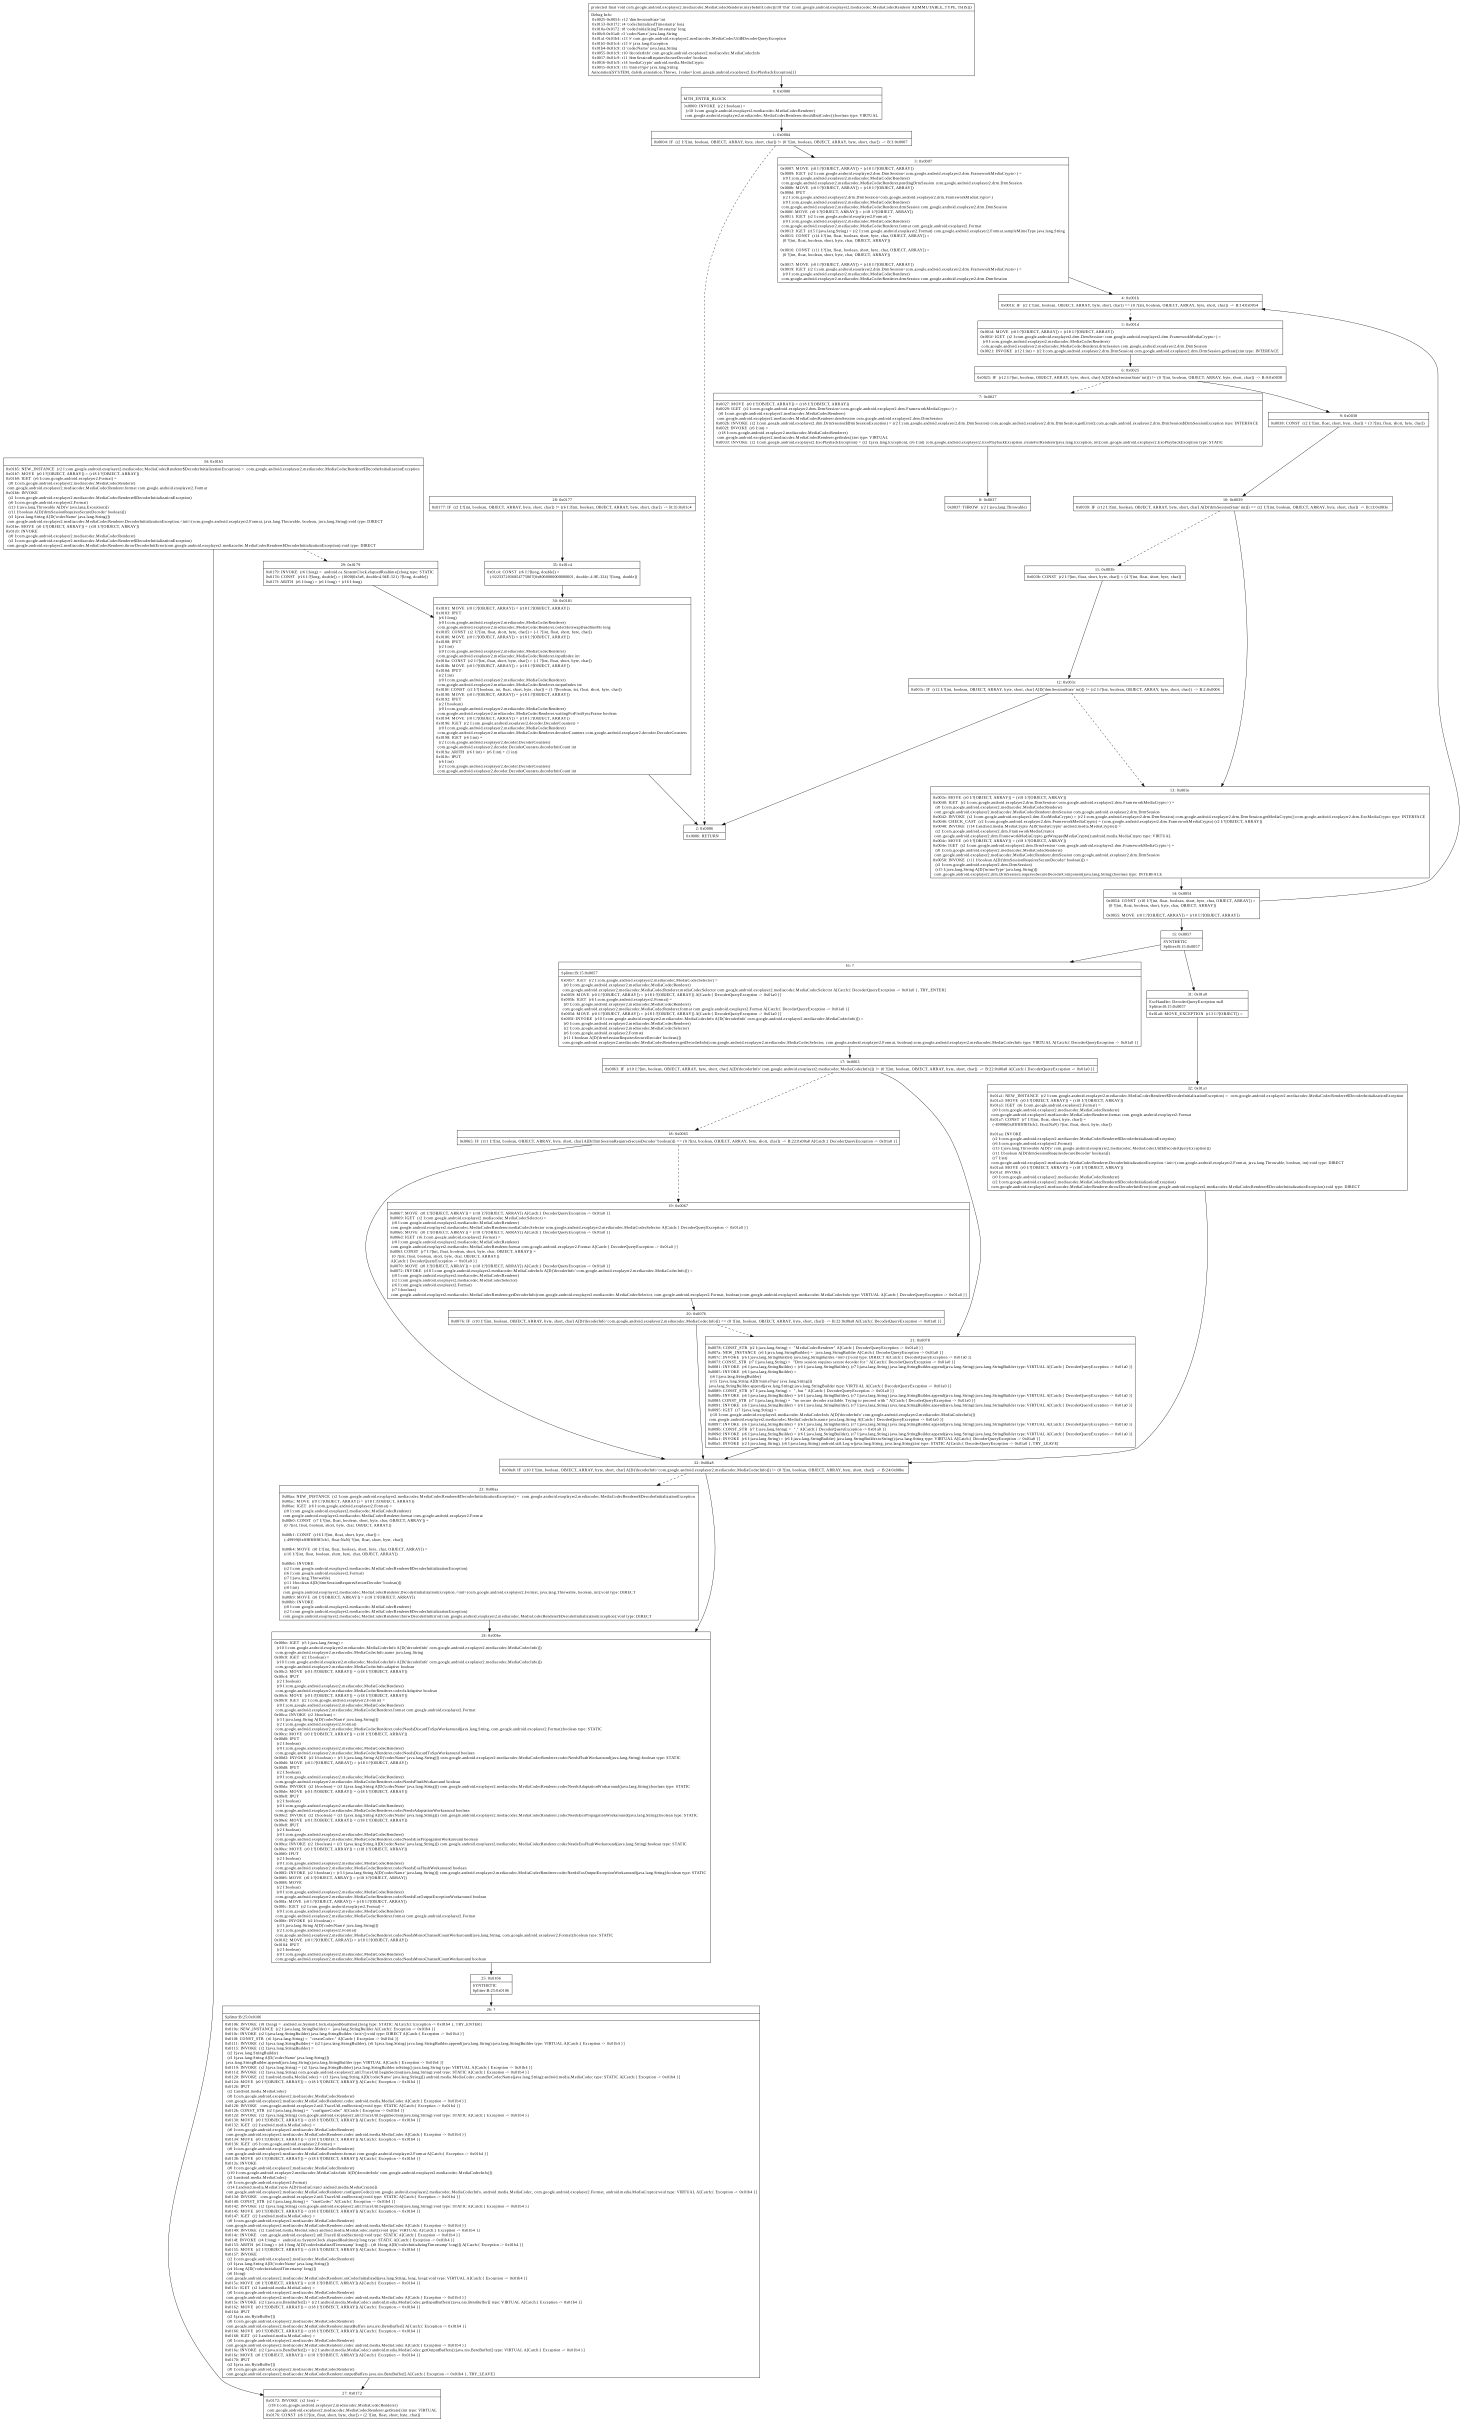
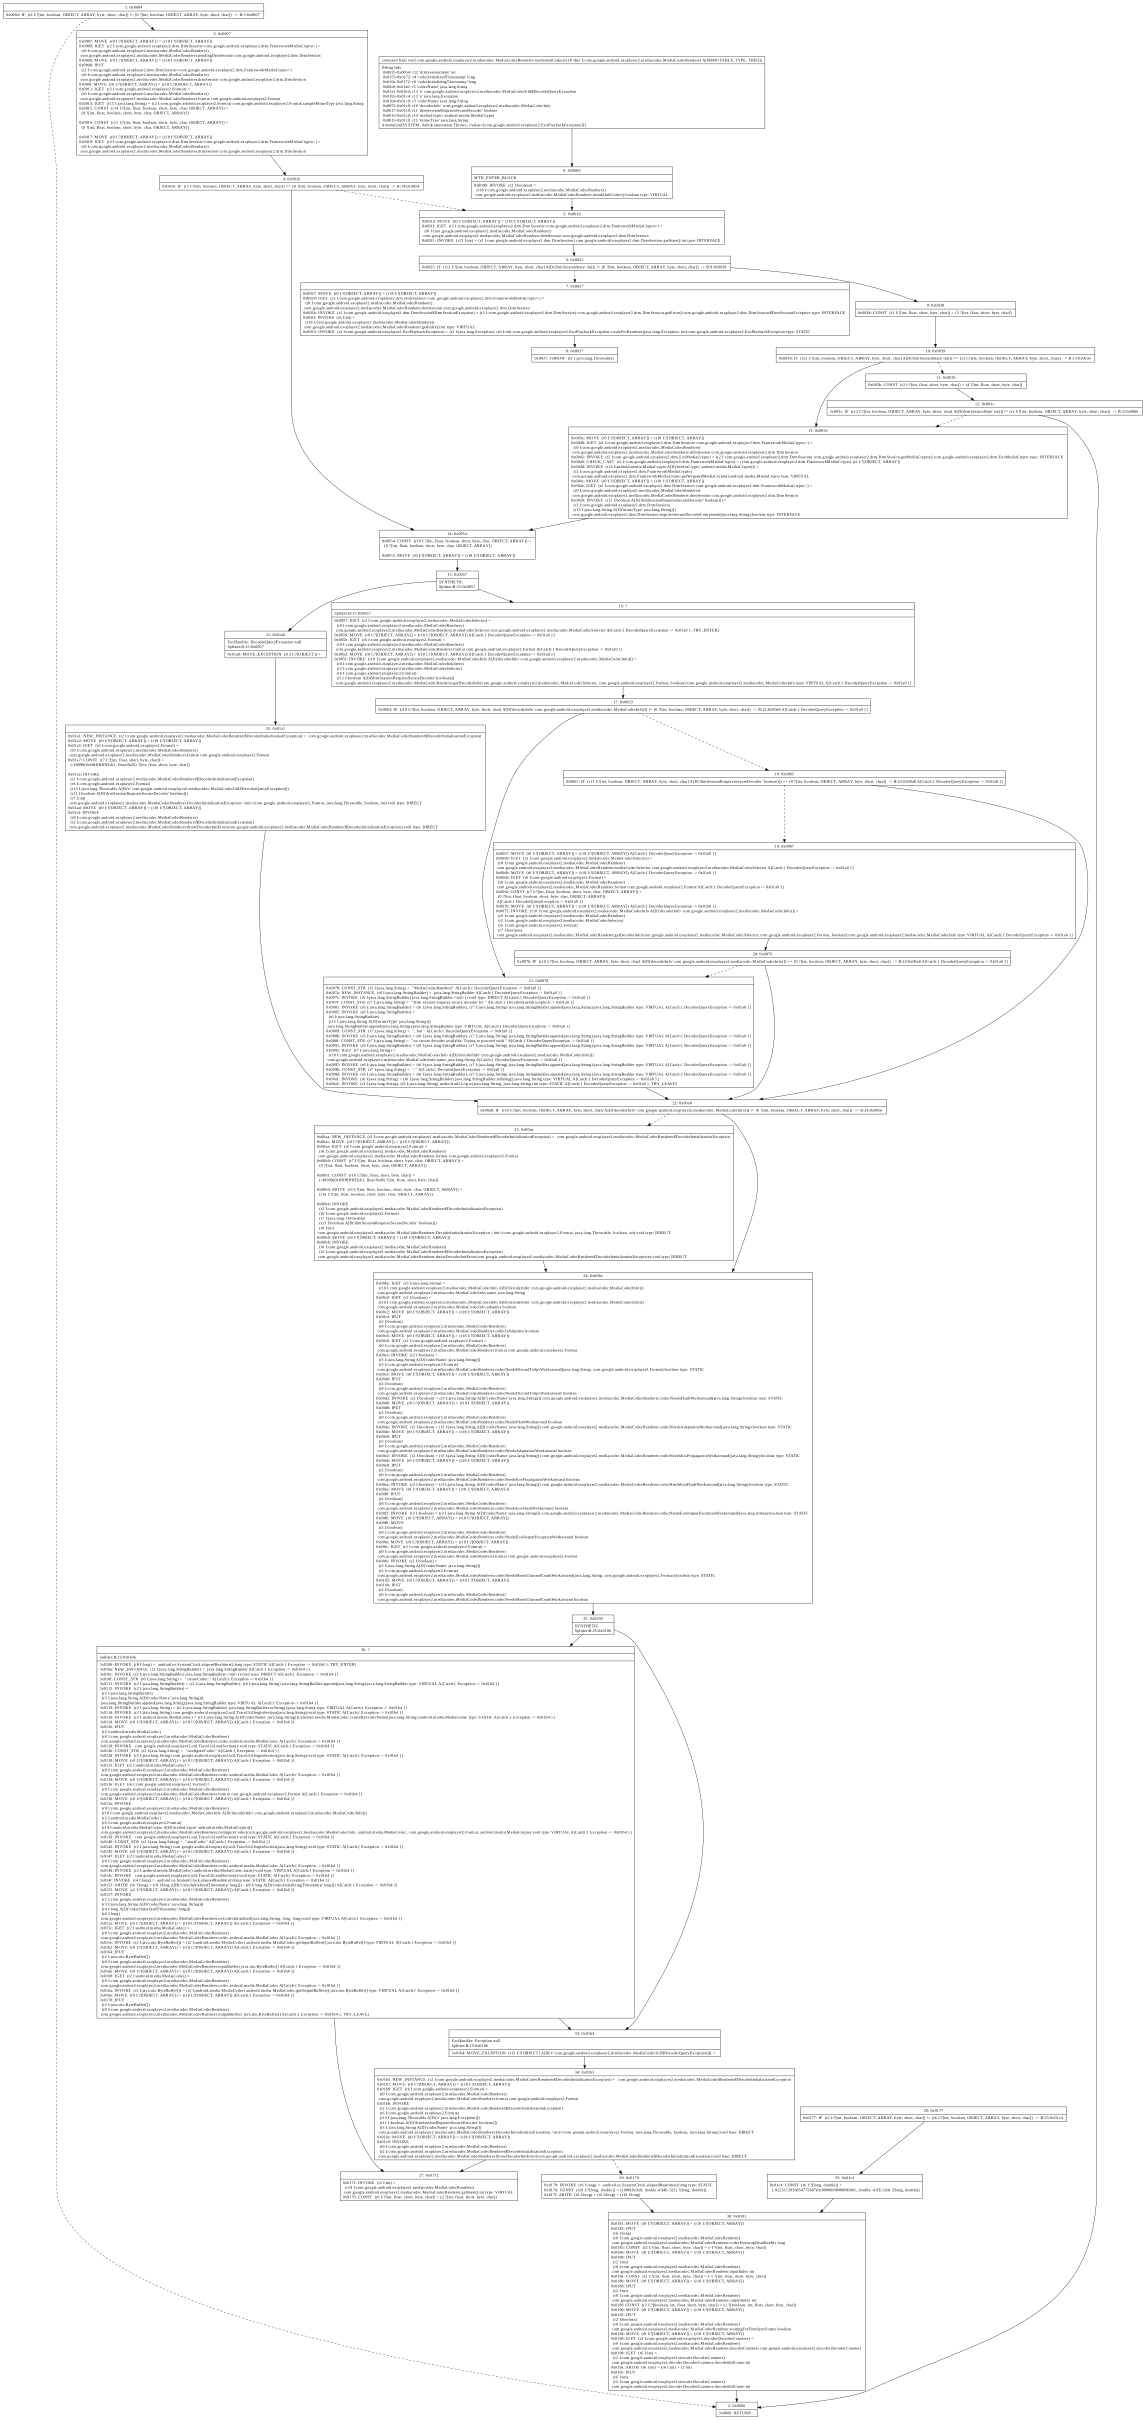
(782, 124) -> (572, 203)
(1438, 621) -> (291, 389)
none -> (585, 2043)
